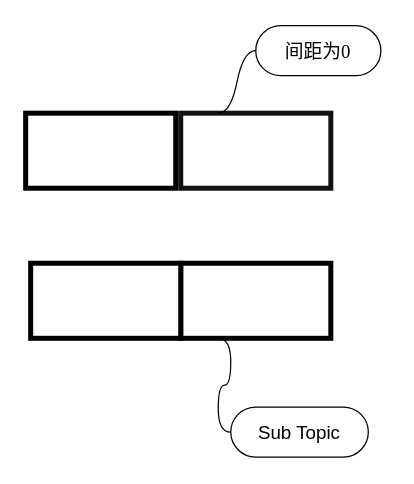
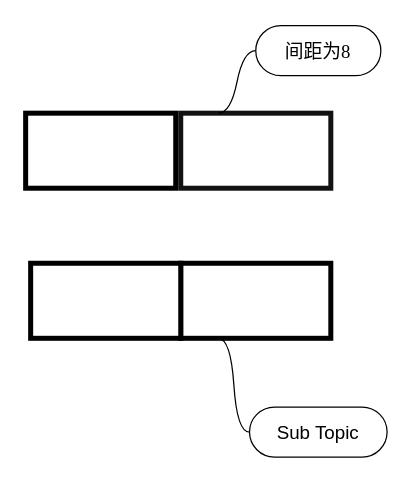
(318, 51) -> (318, 51)
(299, 432) -> (318, 432)
